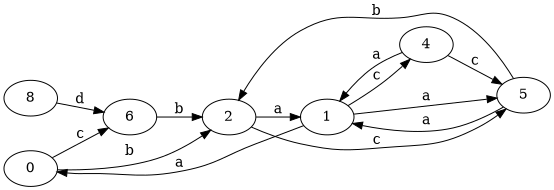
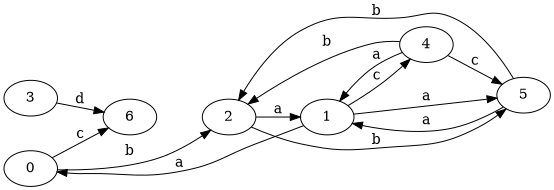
(31, 98) -> (31, 98)
(174, 117) -> (325, 60)
(377, 140) -> (377, 140)
